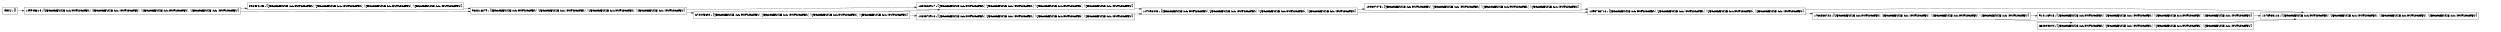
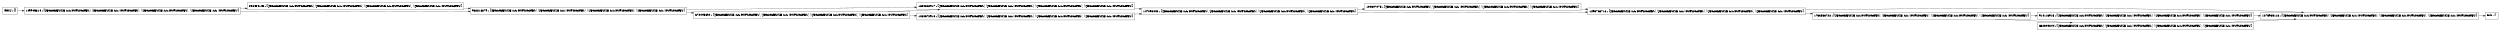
none -> (2492, 16)
